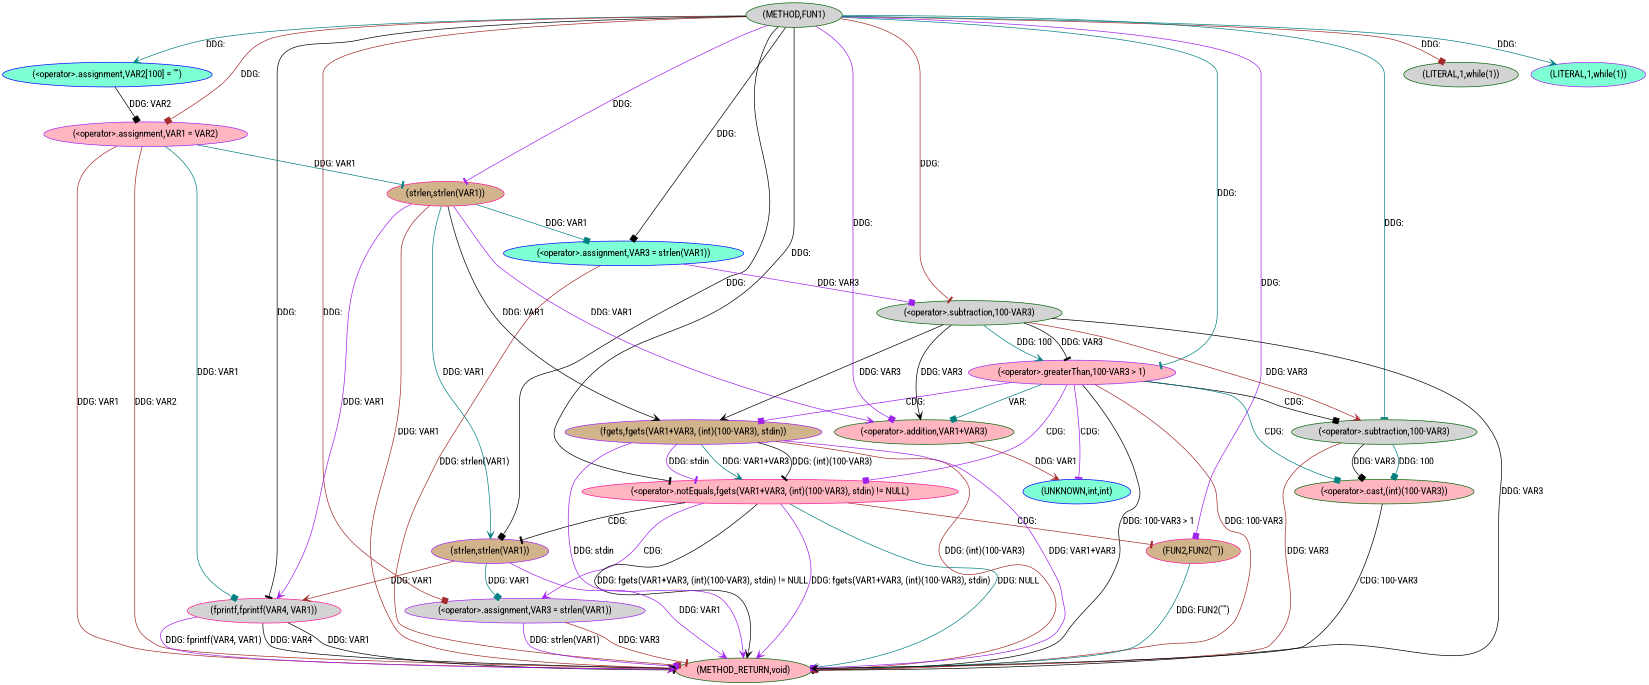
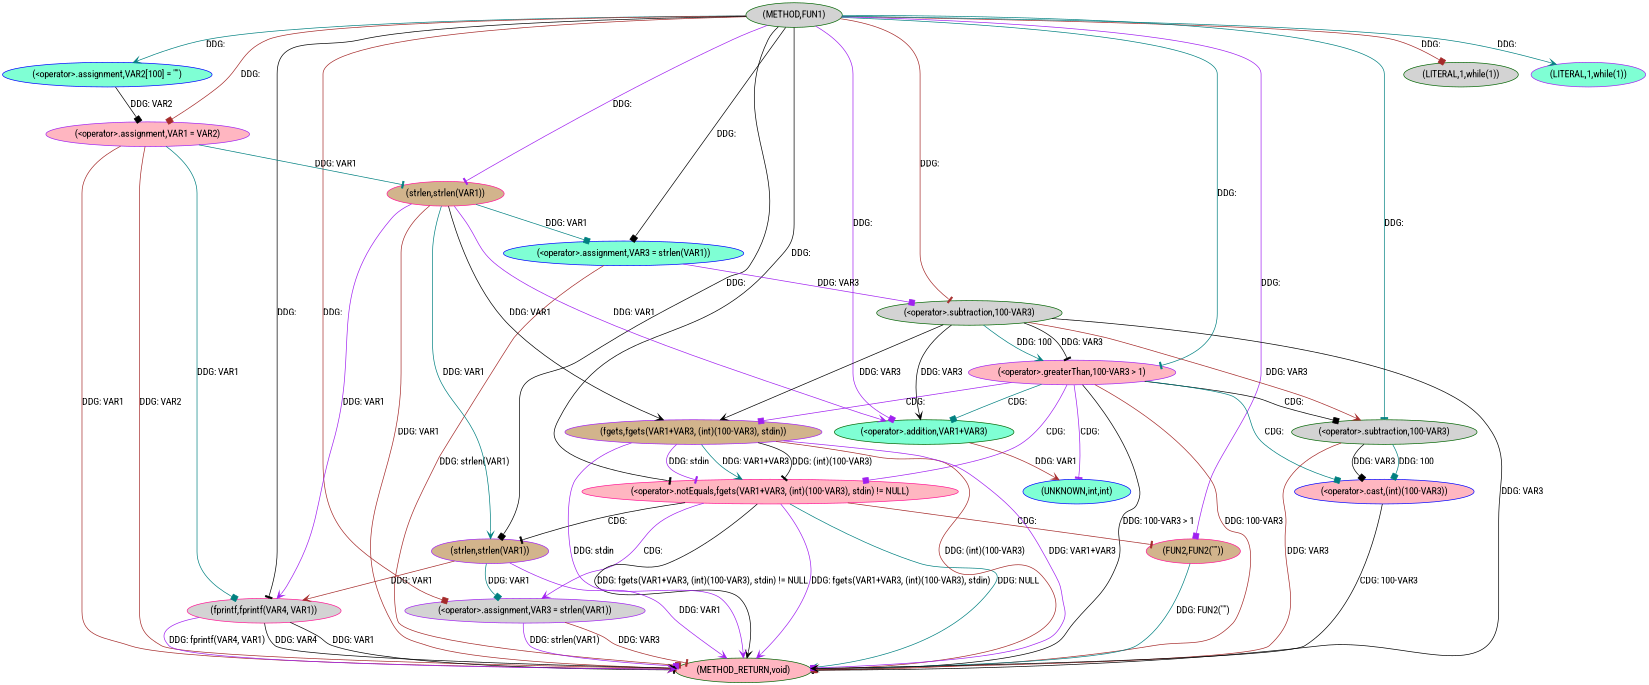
(1019, 402) -> (1018, 402)
(924, 432) -> (924, 432)
(1384, 492) -> (1384, 492)
